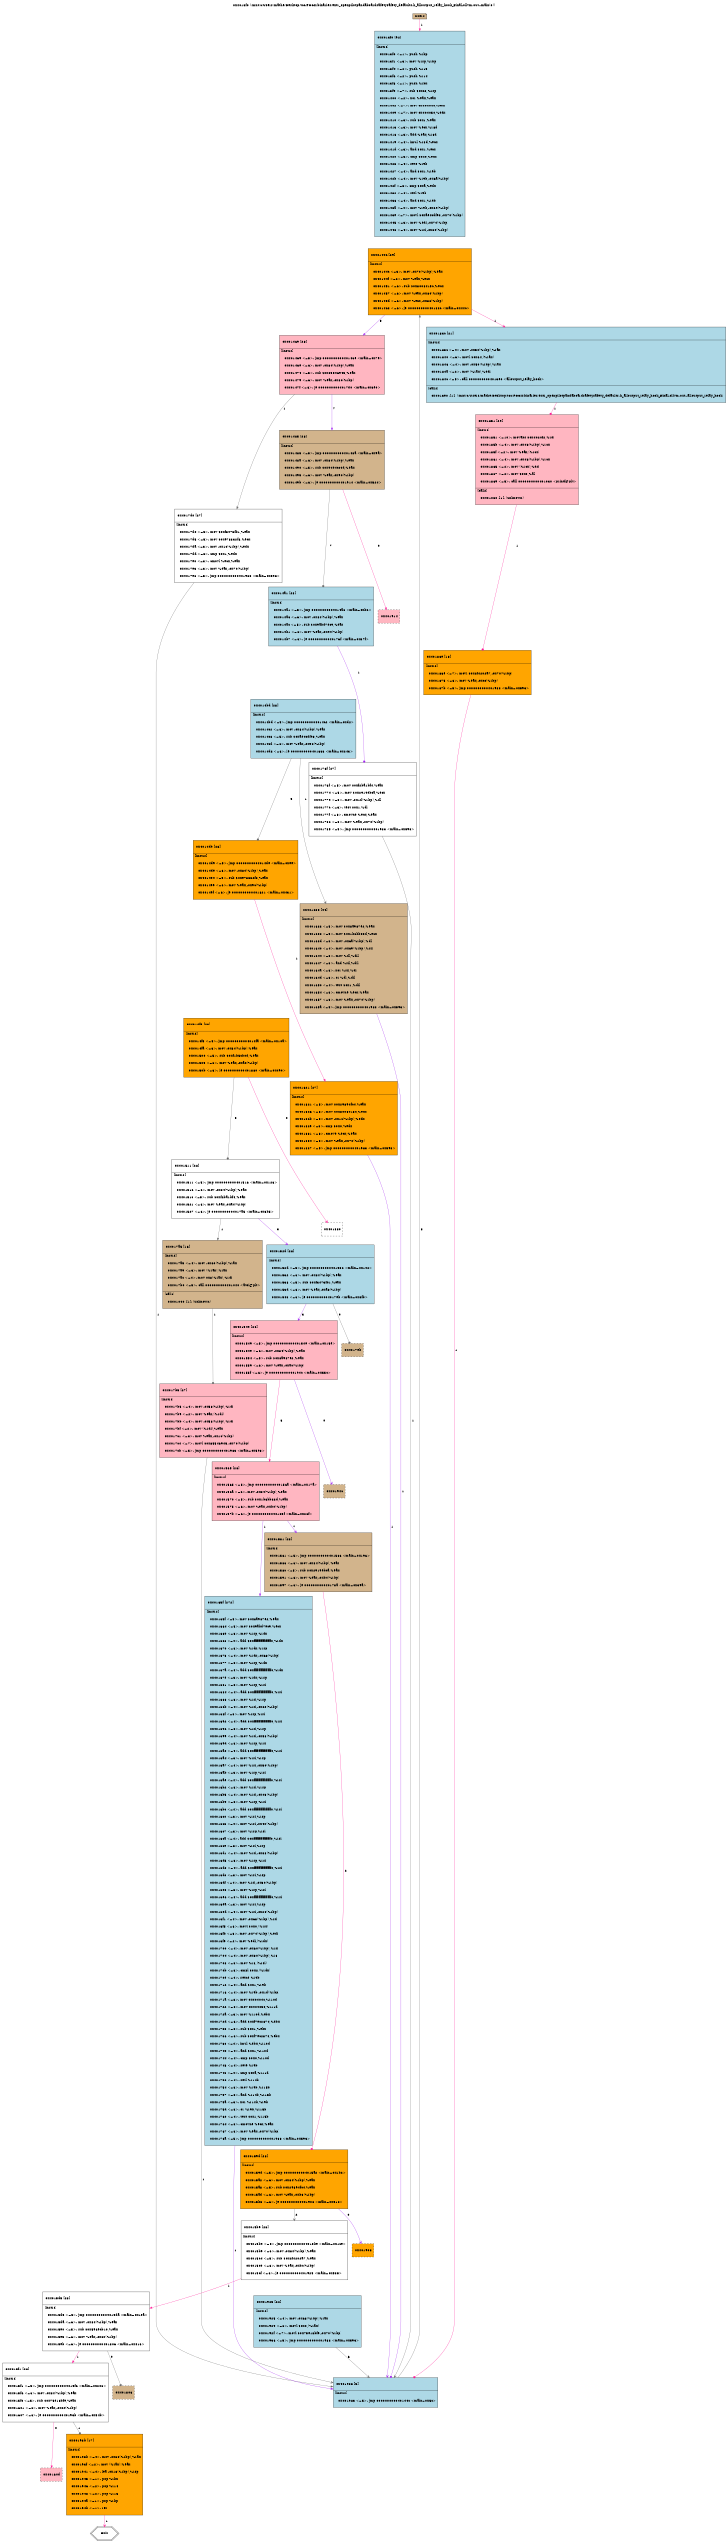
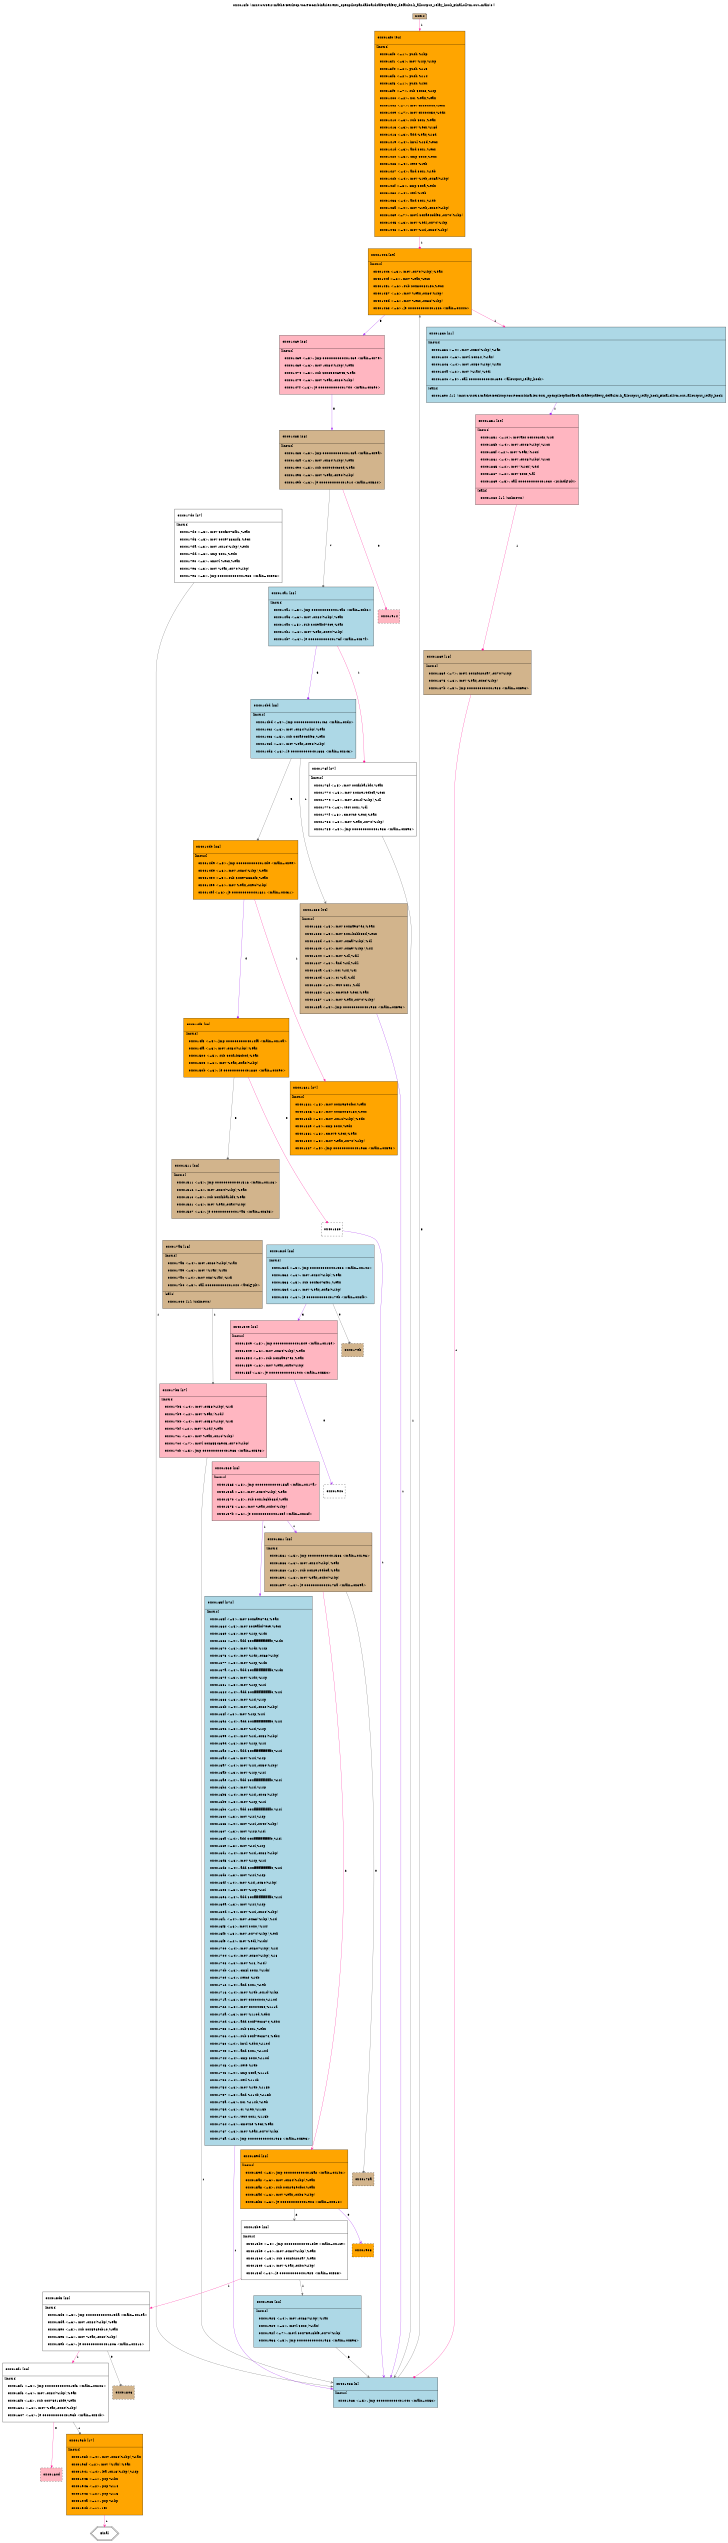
(420, 134) -> (420, 134)
none -> (420, 242)
(554, 408) -> (554, 408)
(334, 409) -> (334, 409)
(259, 447) -> none
none -> (312, 672)
(477, 673) -> (477, 673)
(358, 701) -> (358, 701)
none -> (241, 958)
(283, 1152) -> (283, 1152)
(225, 1189) -> (225, 1189)
(220, 1228) -> none
(272, 1231) -> none
(275, 1420) -> none
(334, 1491) -> (334, 1491)
(401, 1693) -> (401, 1693)
(390, 1763) -> (381, 1790)
(343, 1870) -> (343, 1870)
none -> (363, 2179)
none -> (301, 2287)
(105, 2533) -> (105, 2533)
